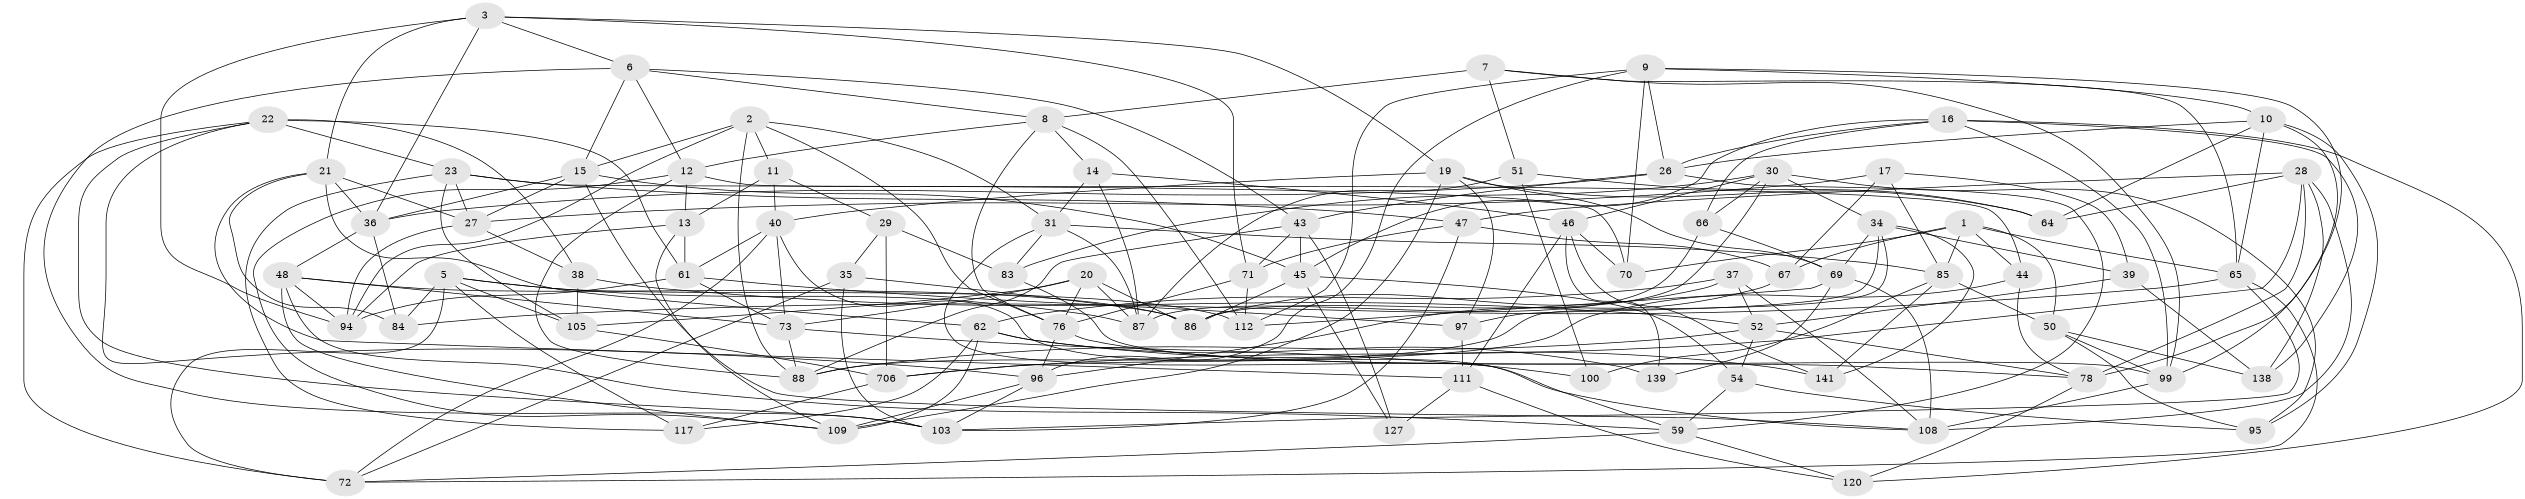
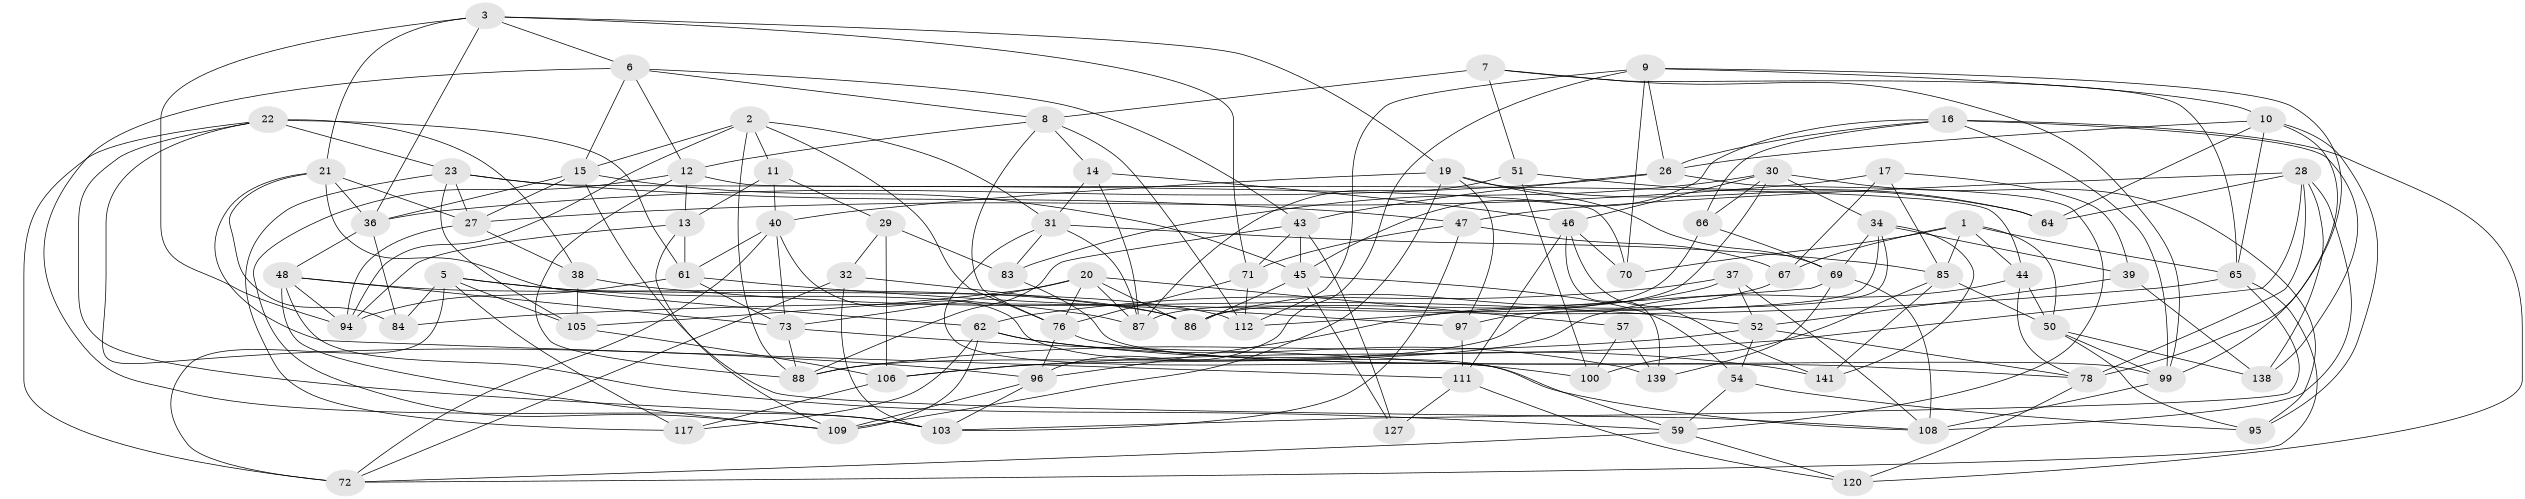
(846, 275) -> (846, 275)
none -> (2036, 301)
none -> (1623, 327)
(887, 379) -> (887, 379)
